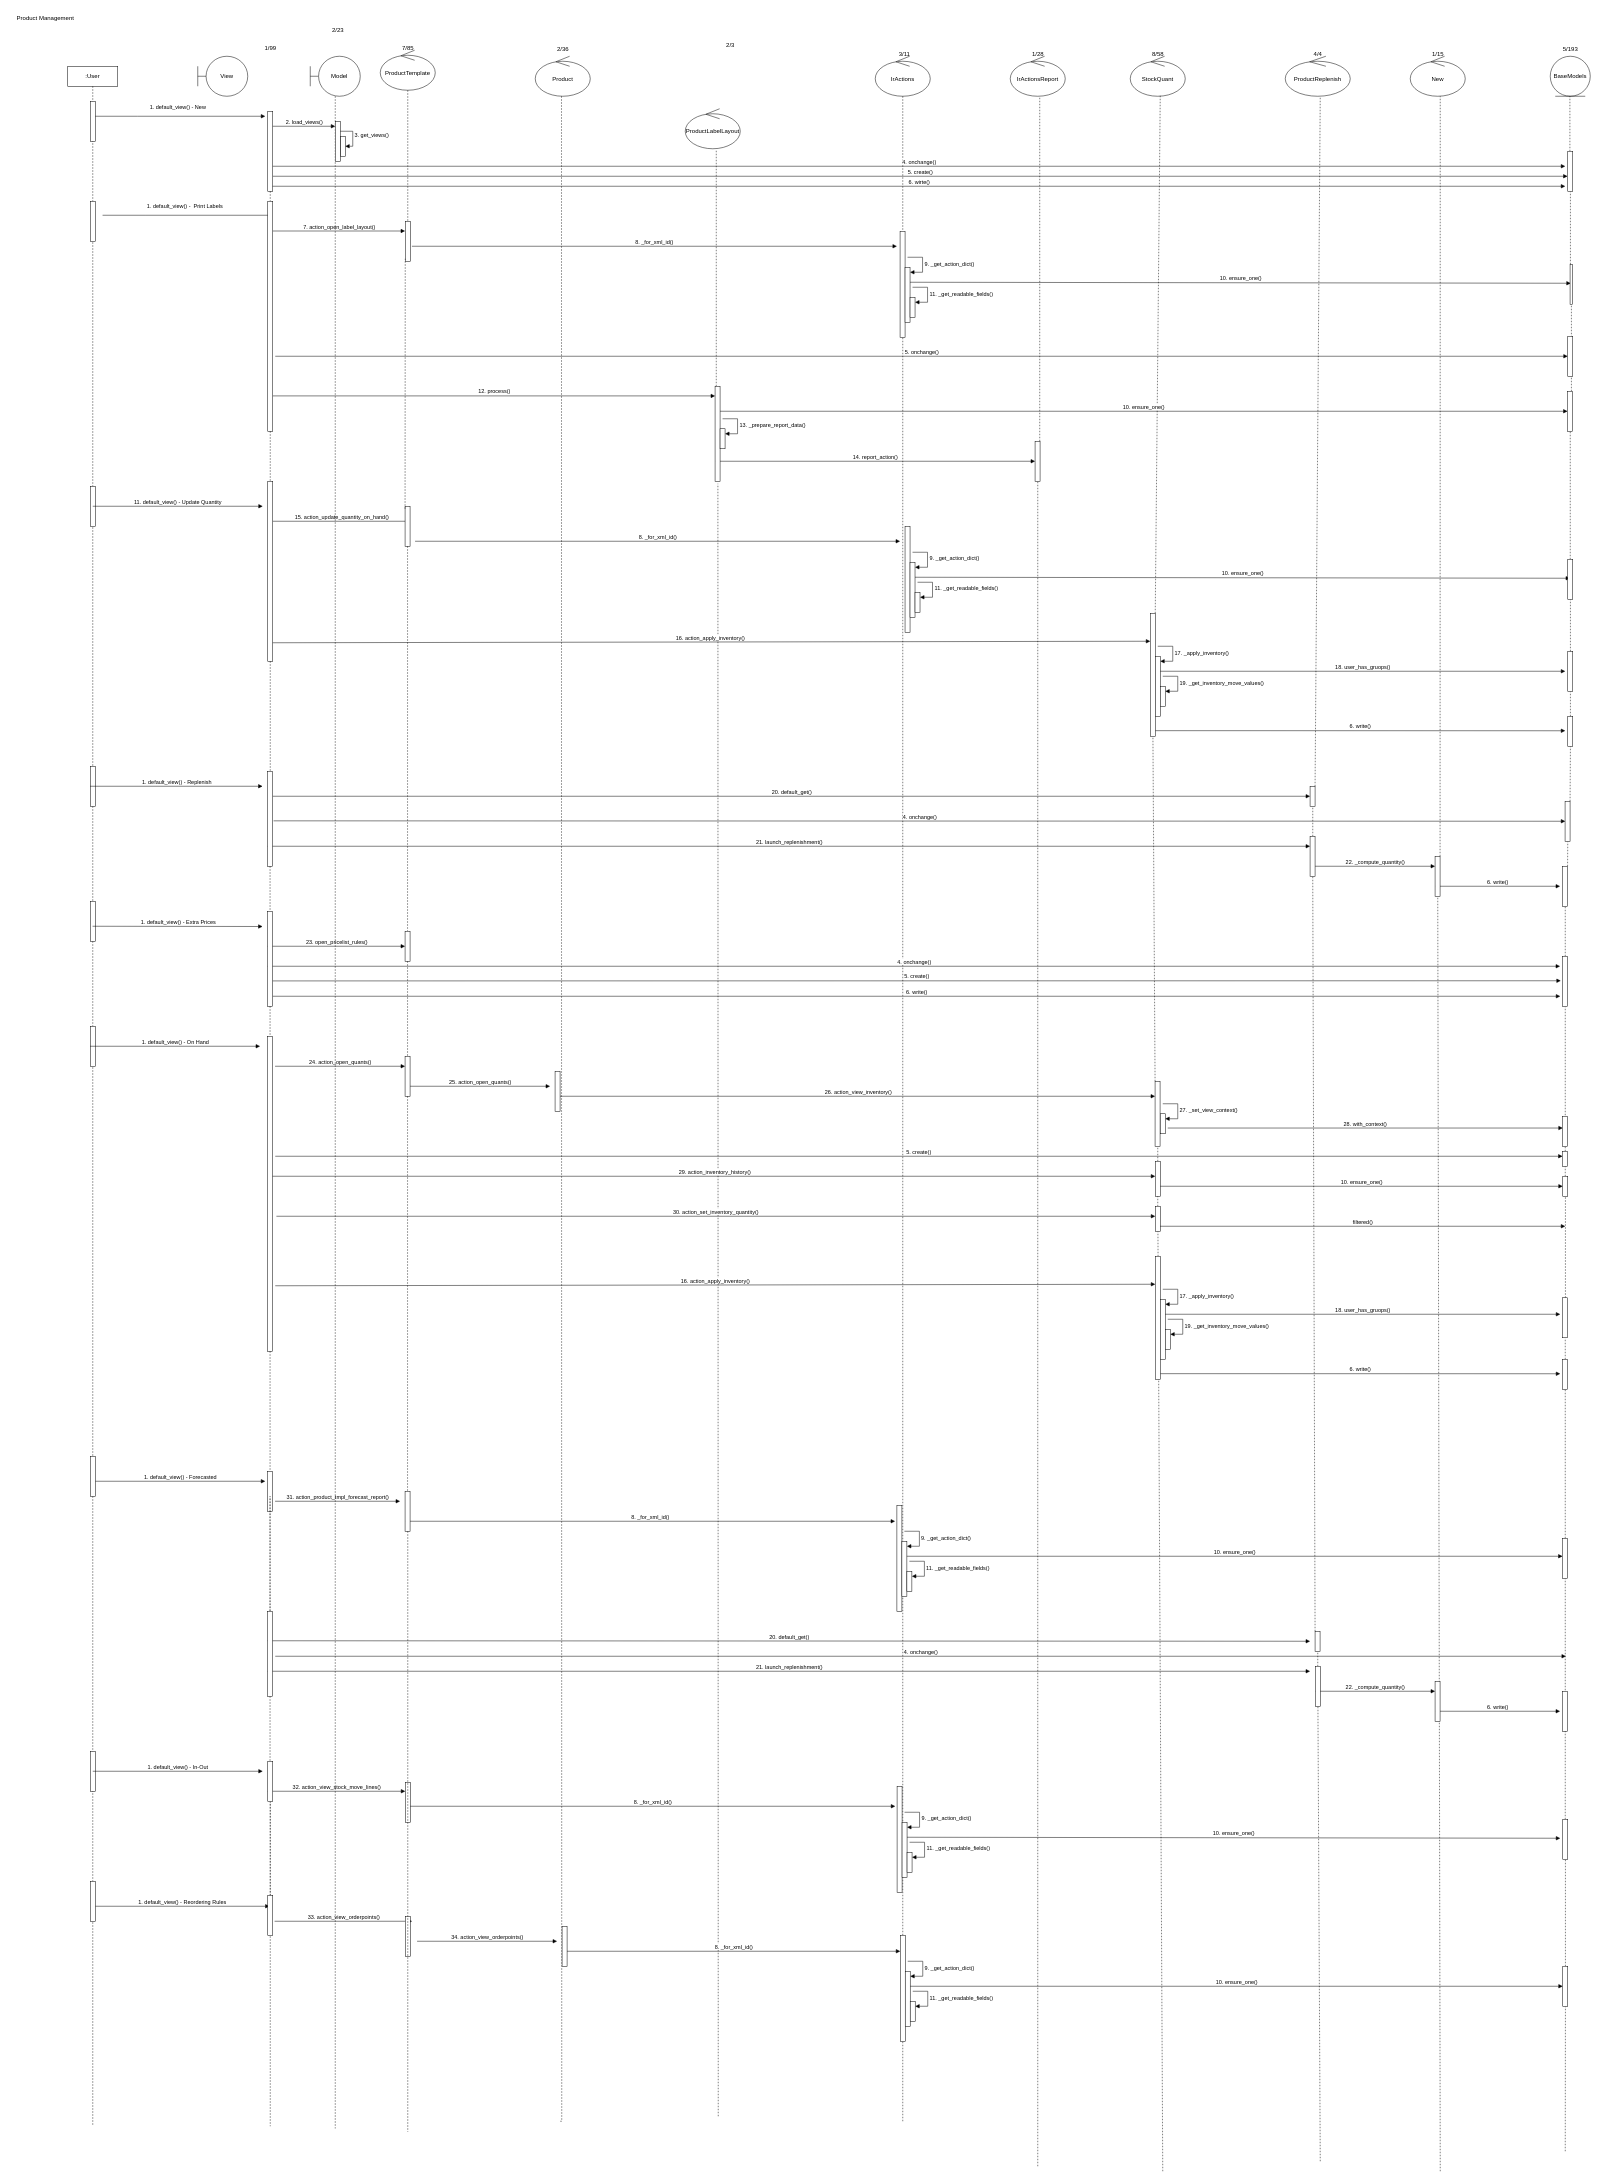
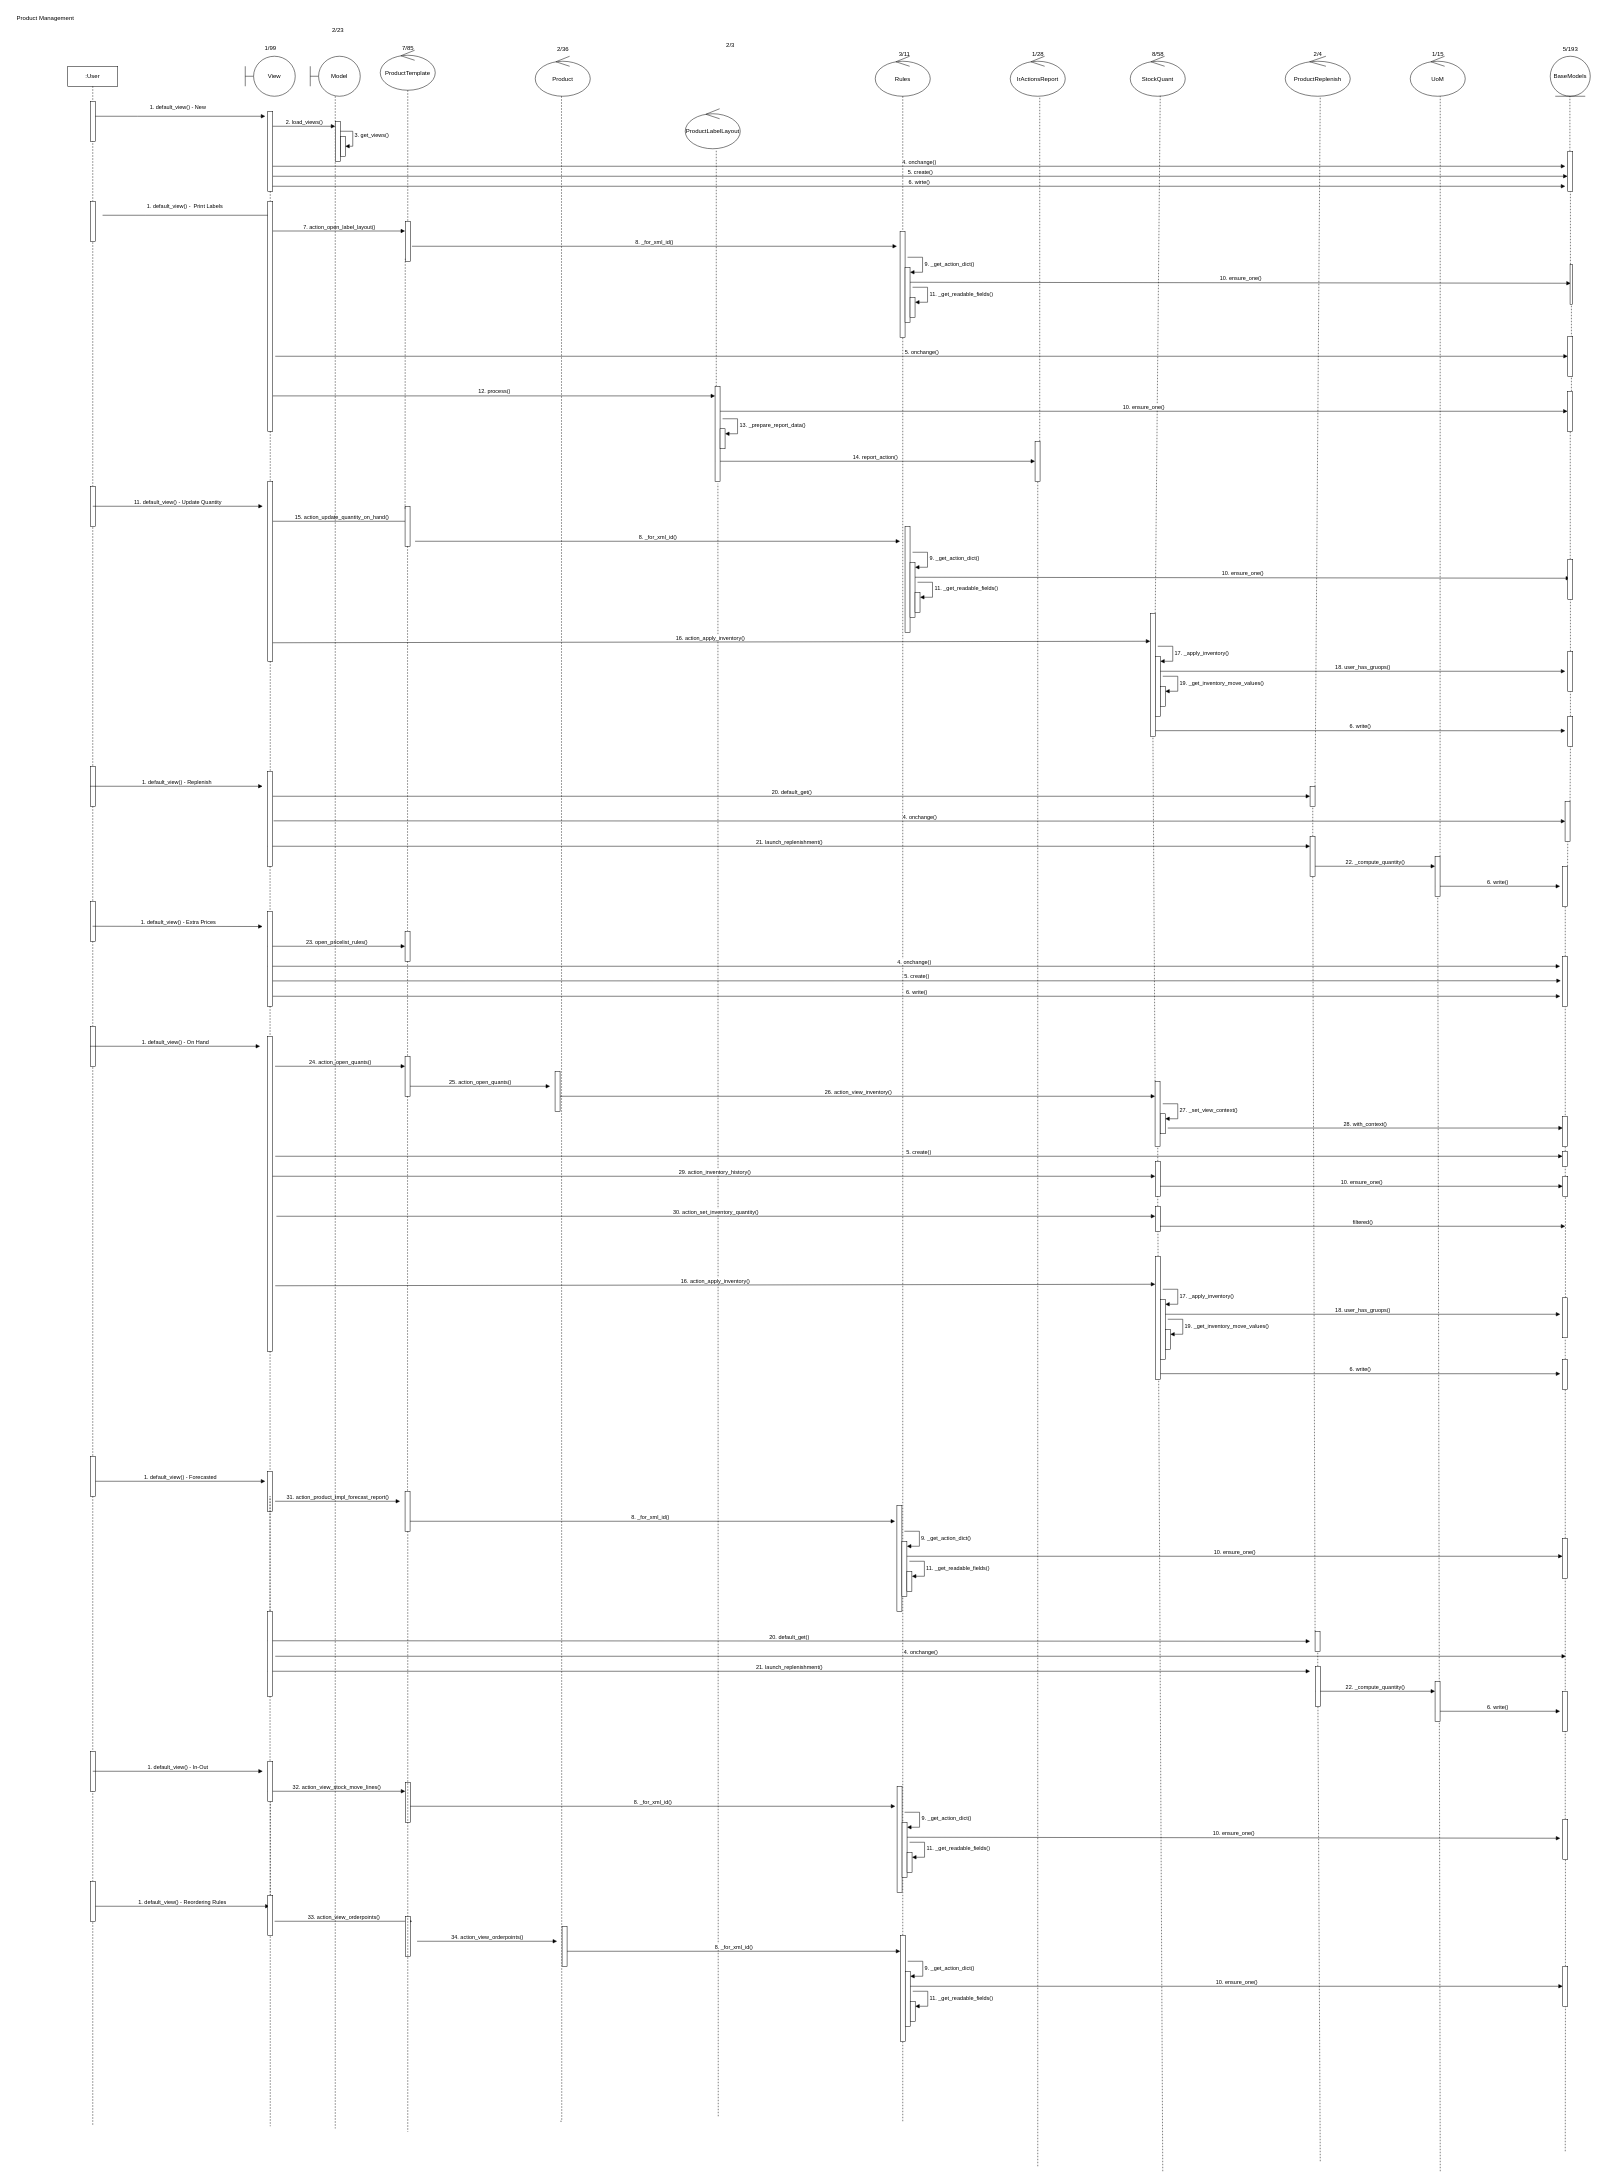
(1318, 54) -> (1318, 54)
(223, 76) -> (270, 76)
(903, 79) -> (903, 79)
(1438, 79) -> (1438, 79)
